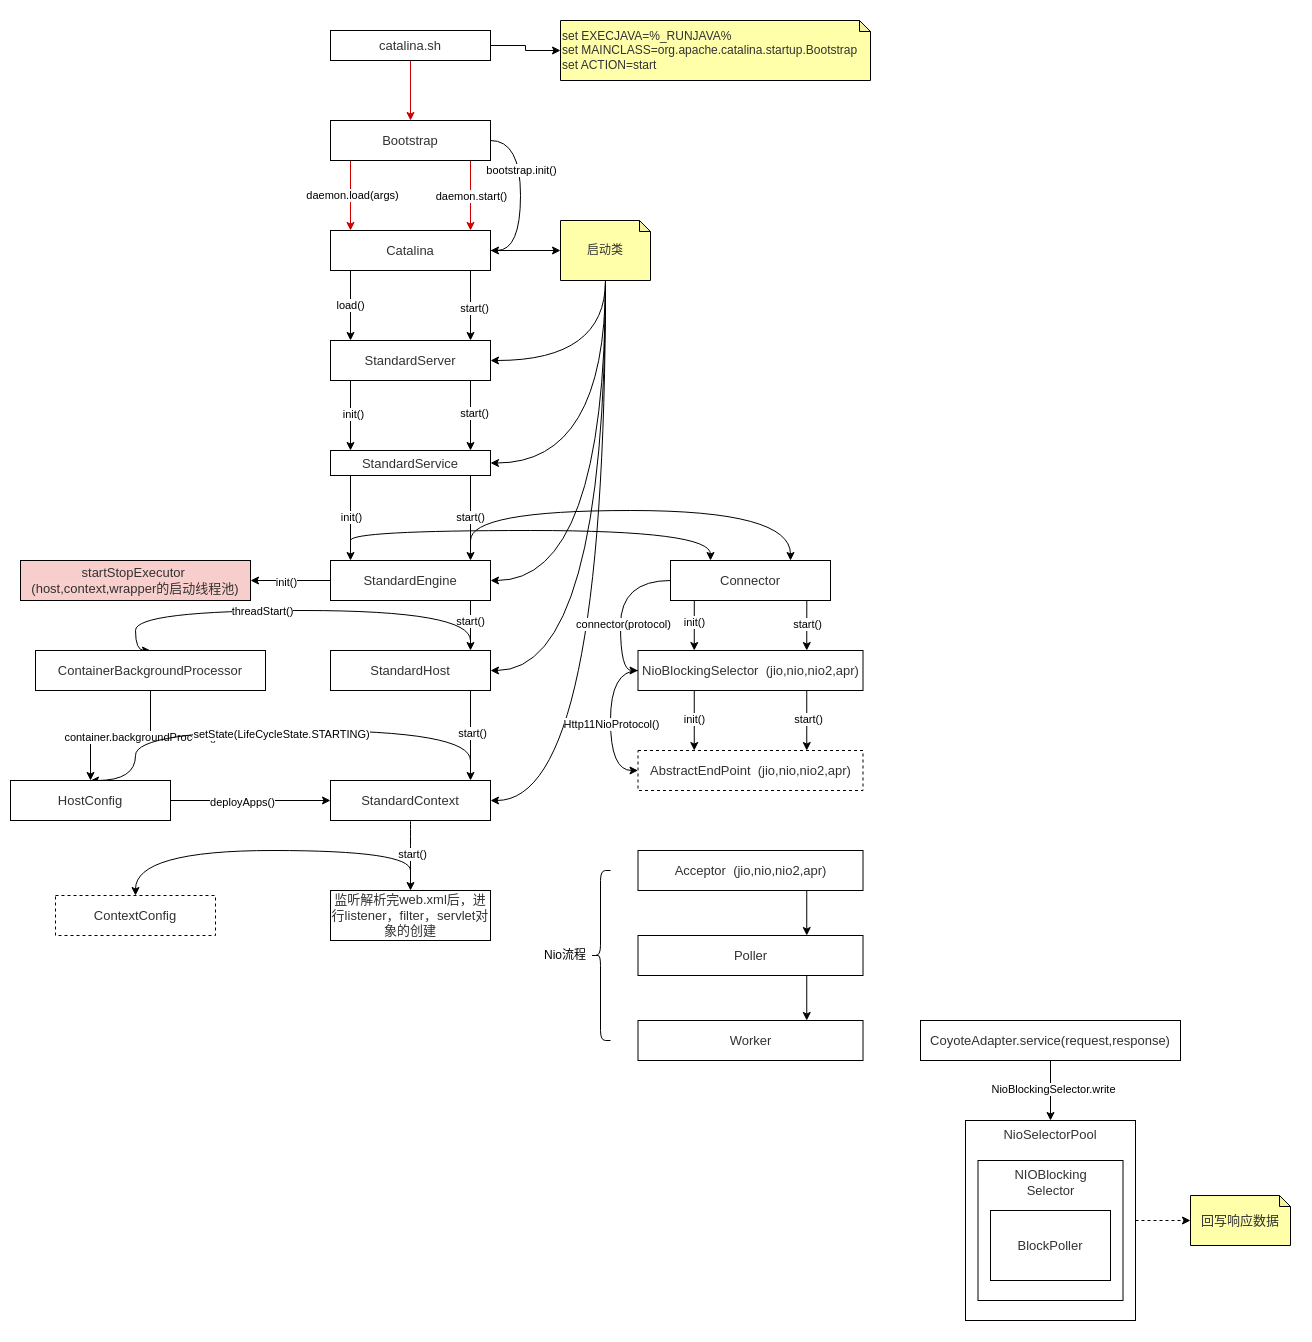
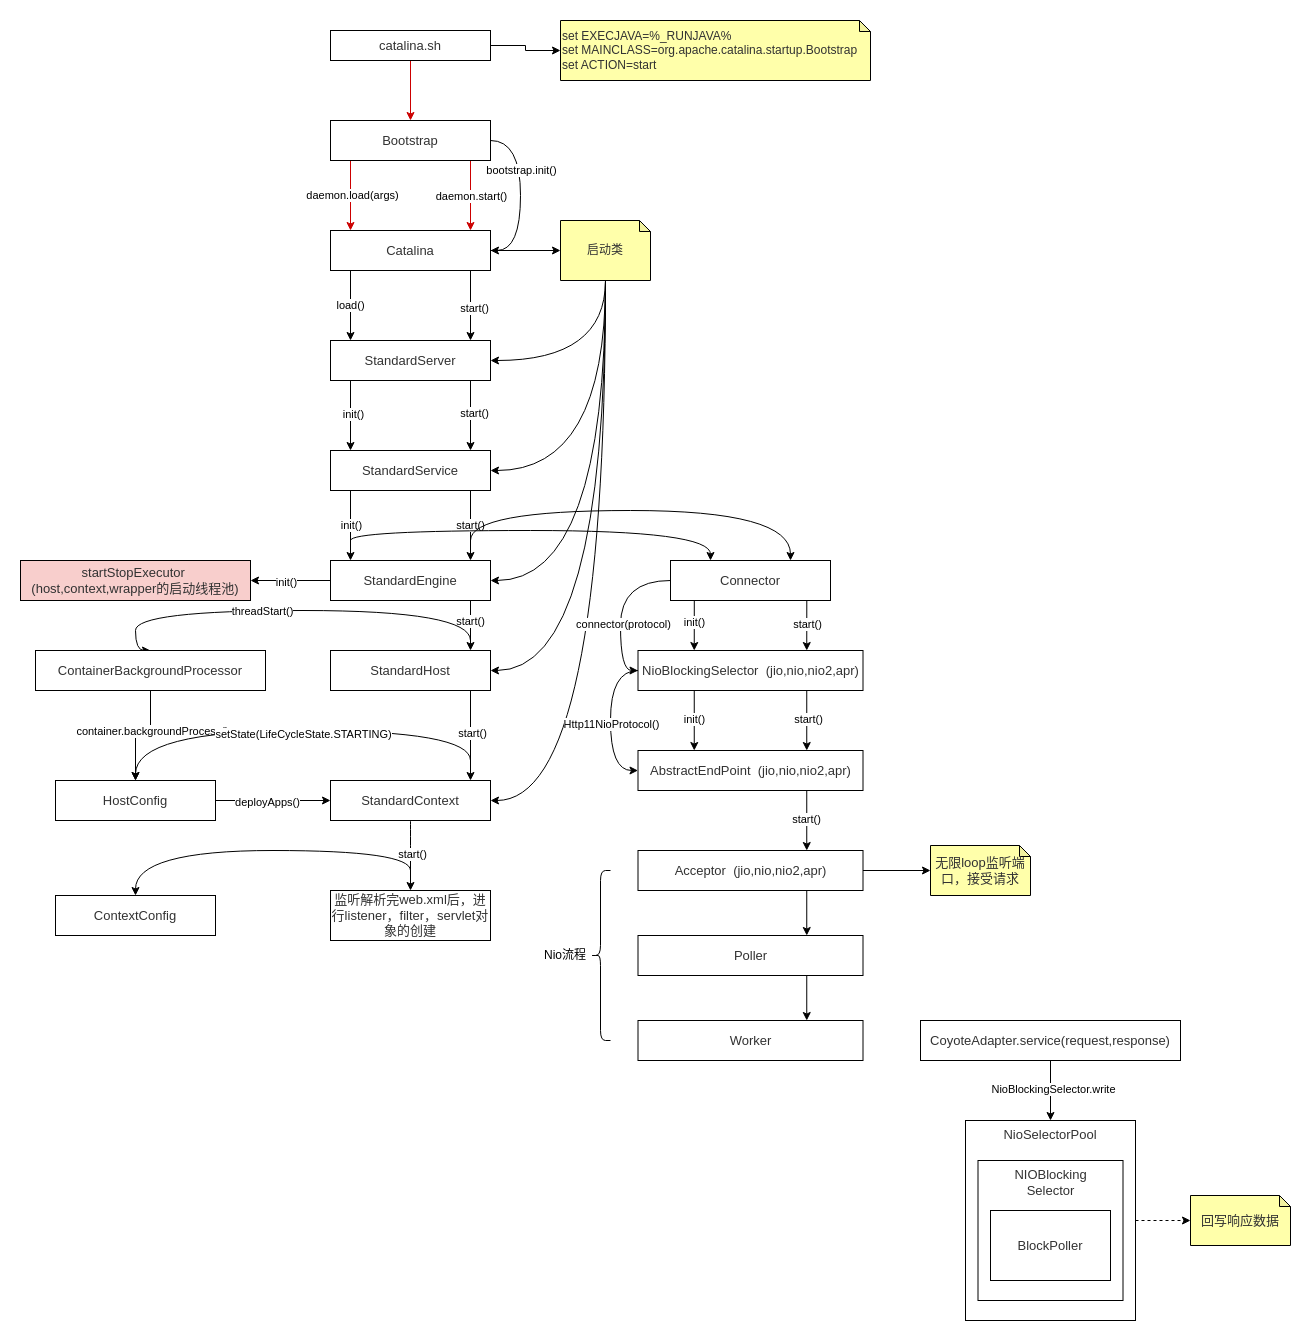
(411, 463) -> (411, 471)
(751, 771) -> (751, 771)
(91, 801) -> (136, 801)
none -> (807, 817)
none -> (893, 871)
none -> (981, 871)
(136, 916) -> (136, 916)
